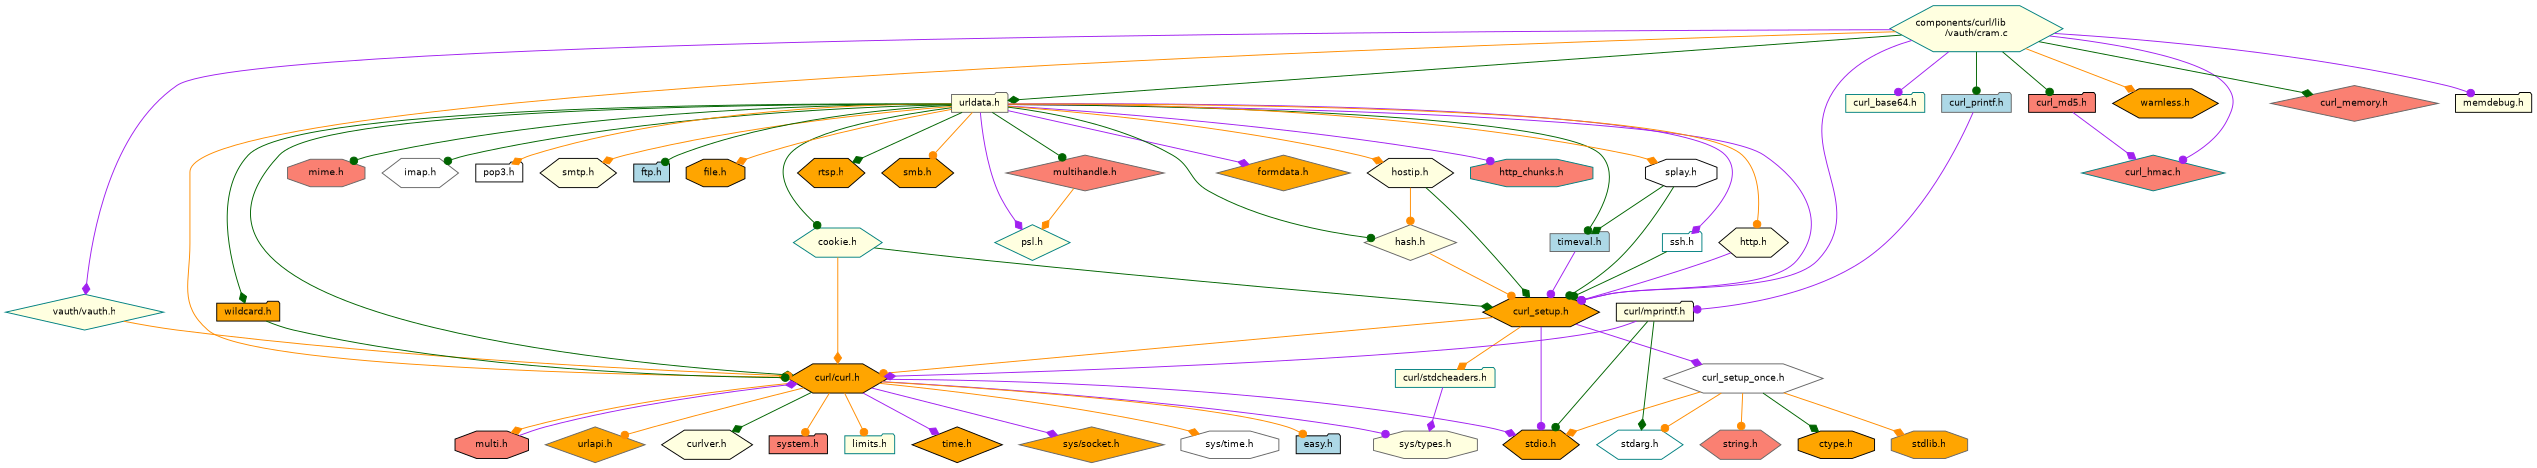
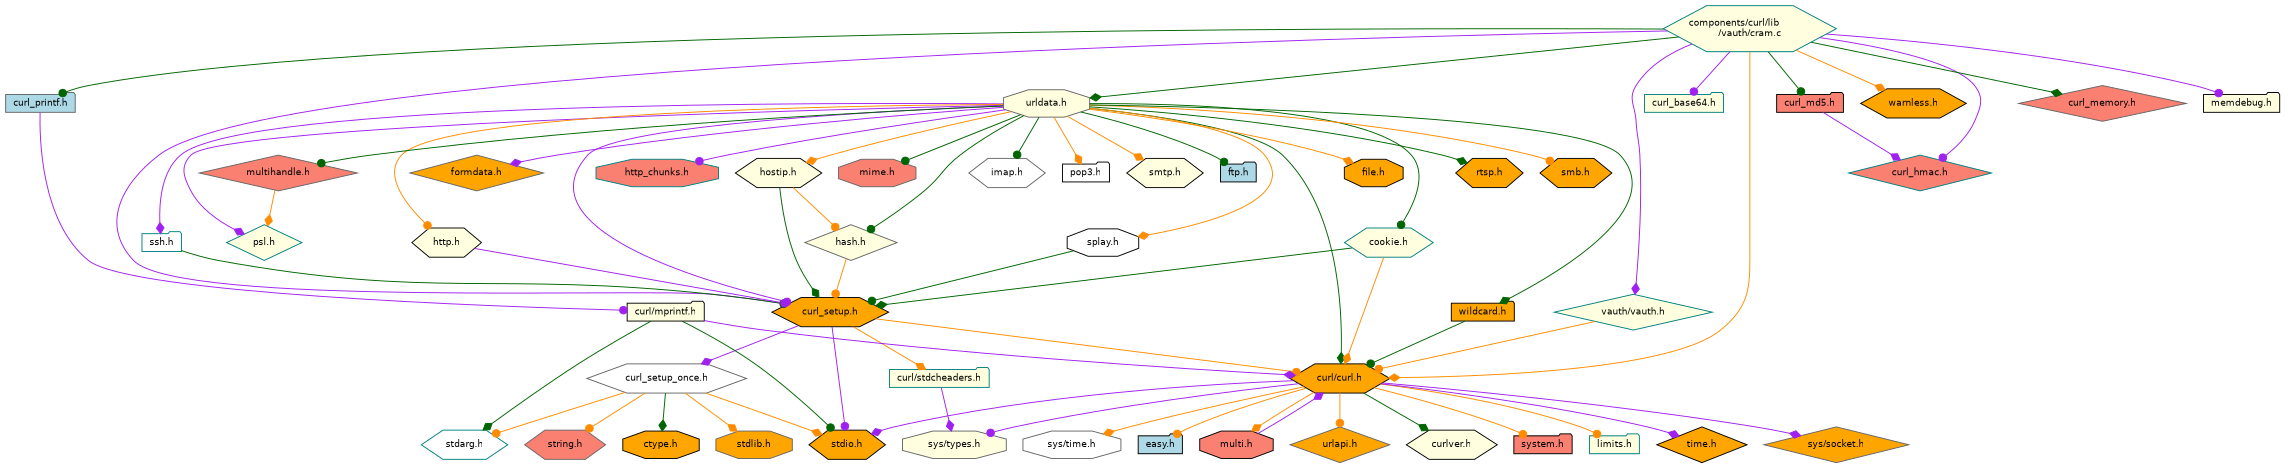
(980, 103) -> (1047, 103)
(1580, 243) -> none
